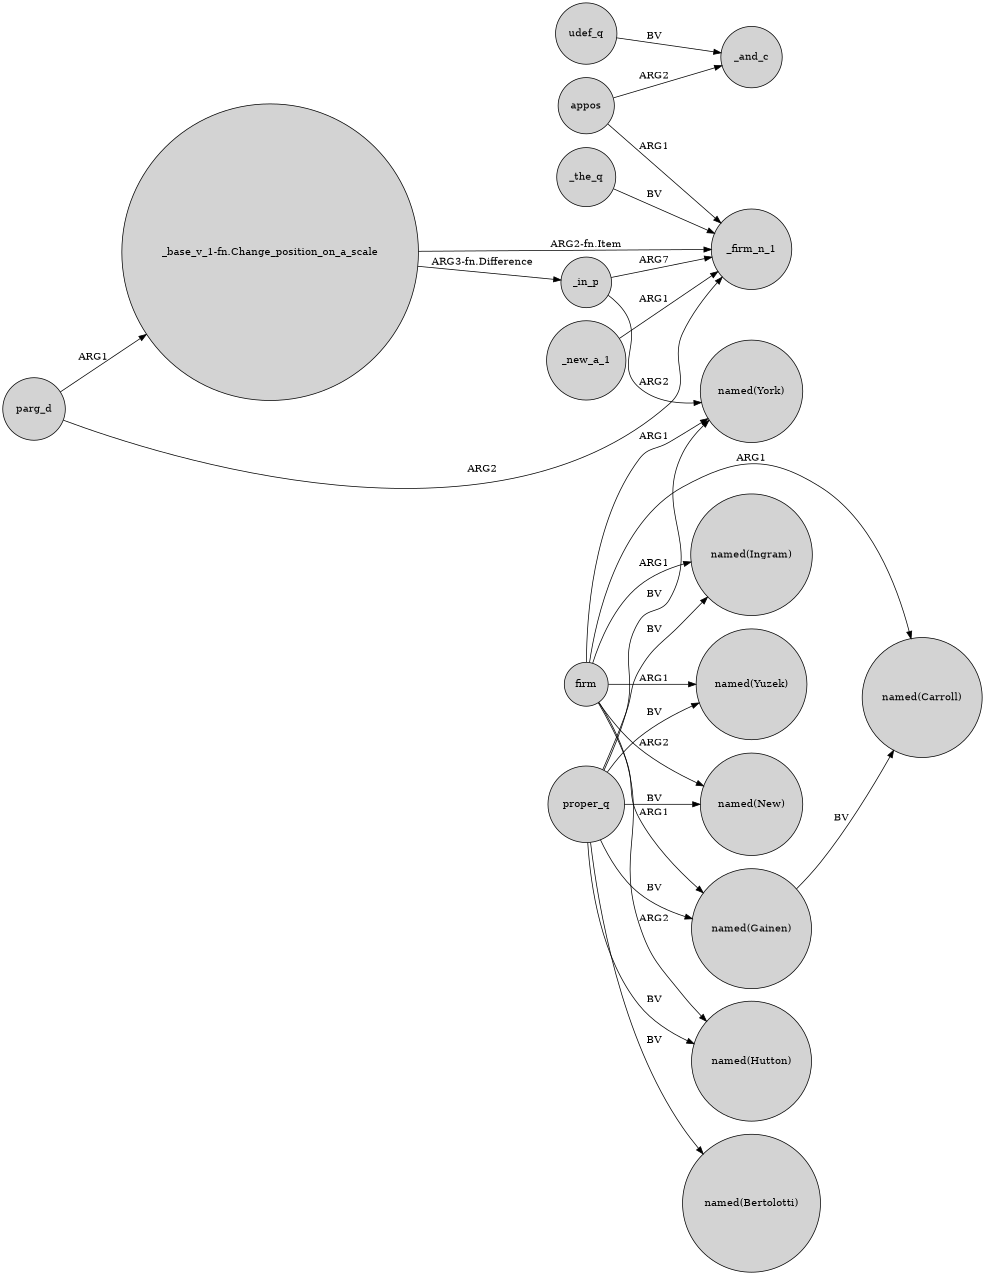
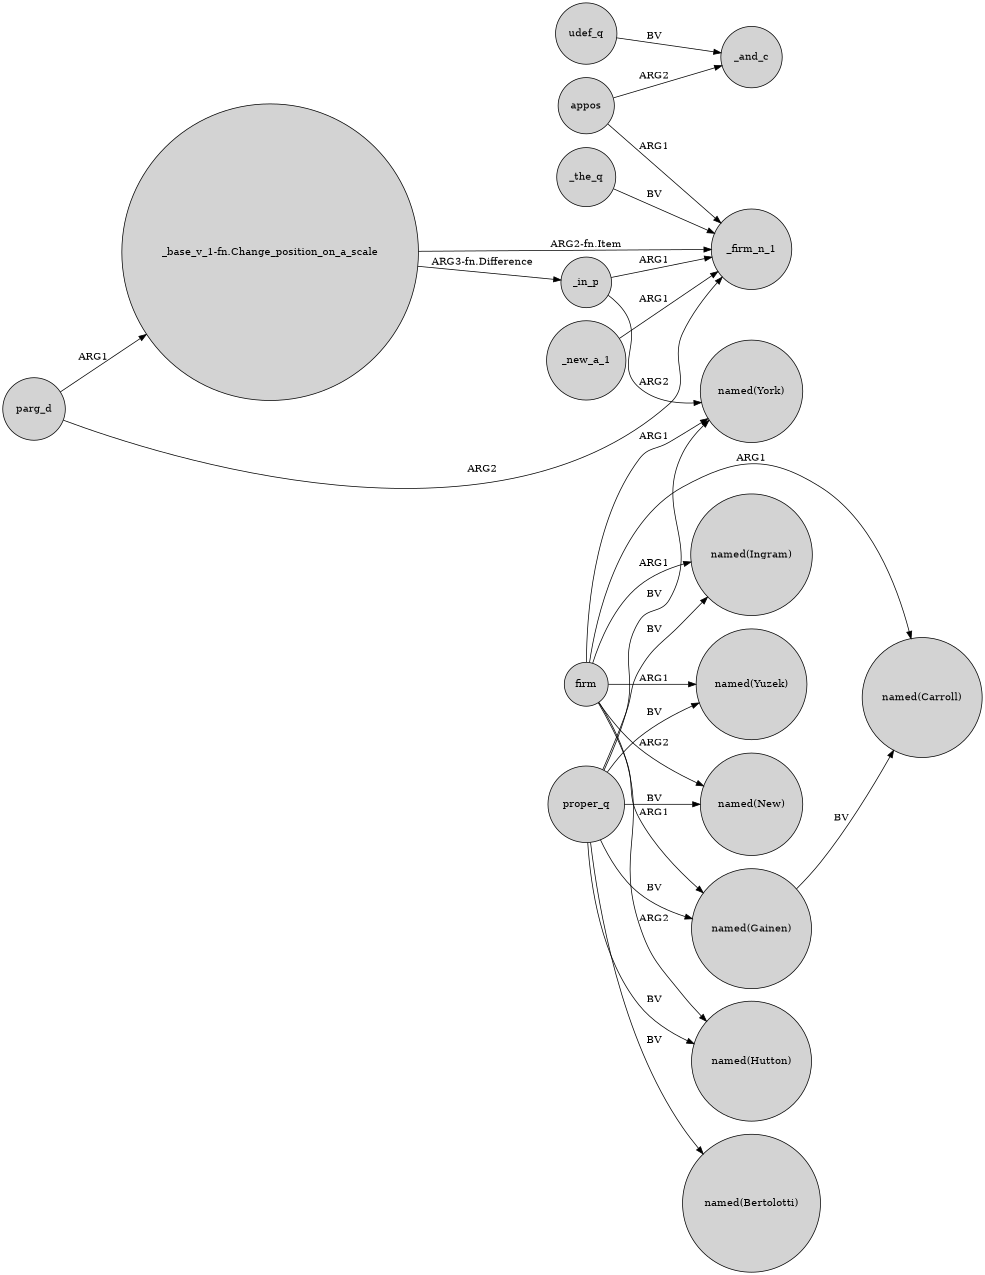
(654, 260) -> (654, 260)
